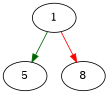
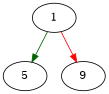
(83, 76) -> (83, 76)
